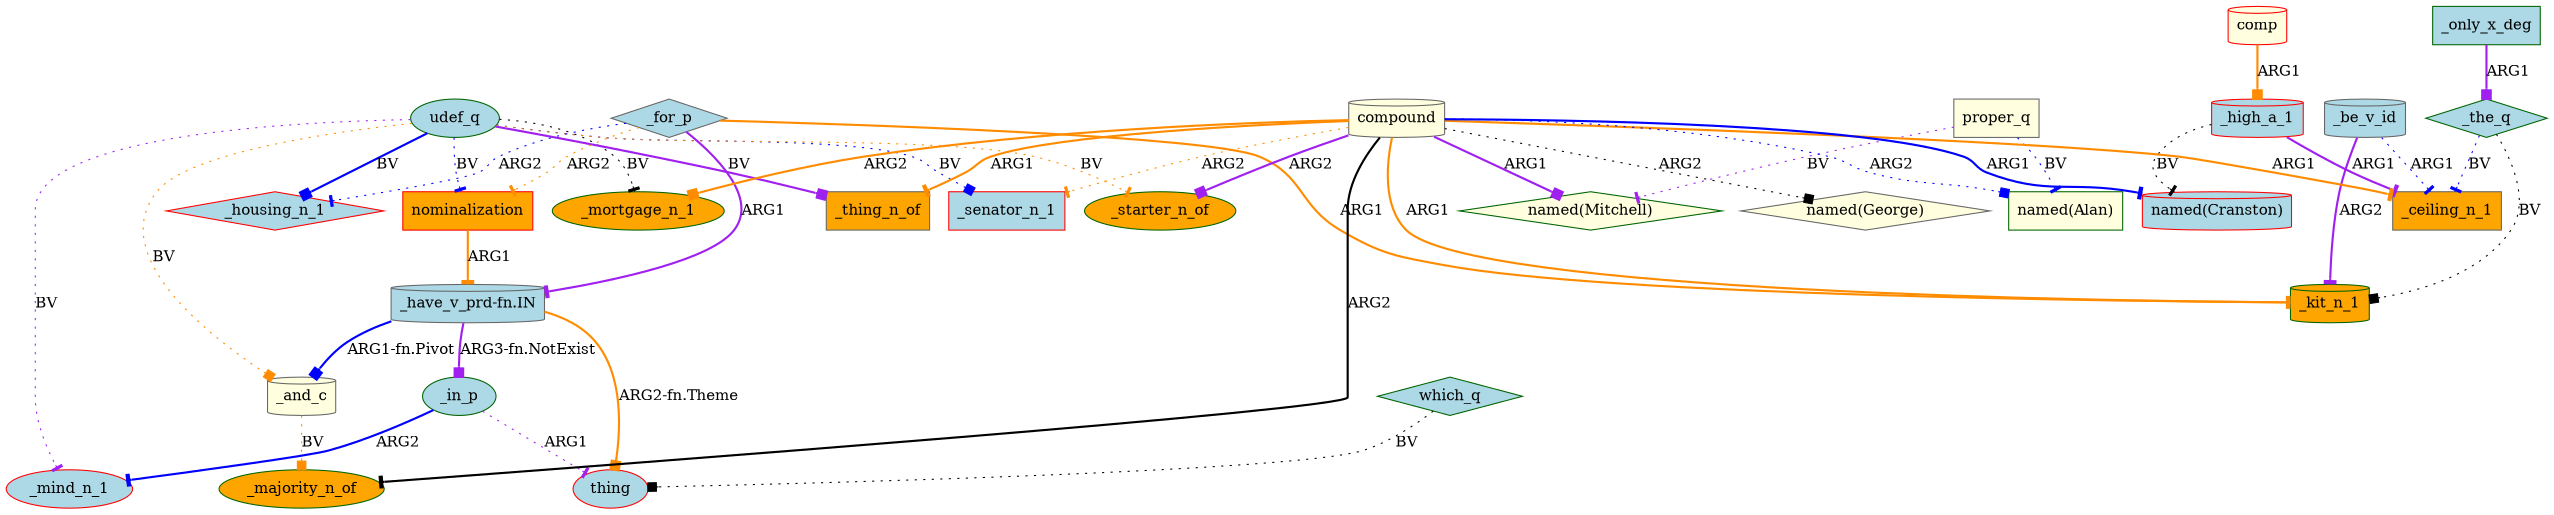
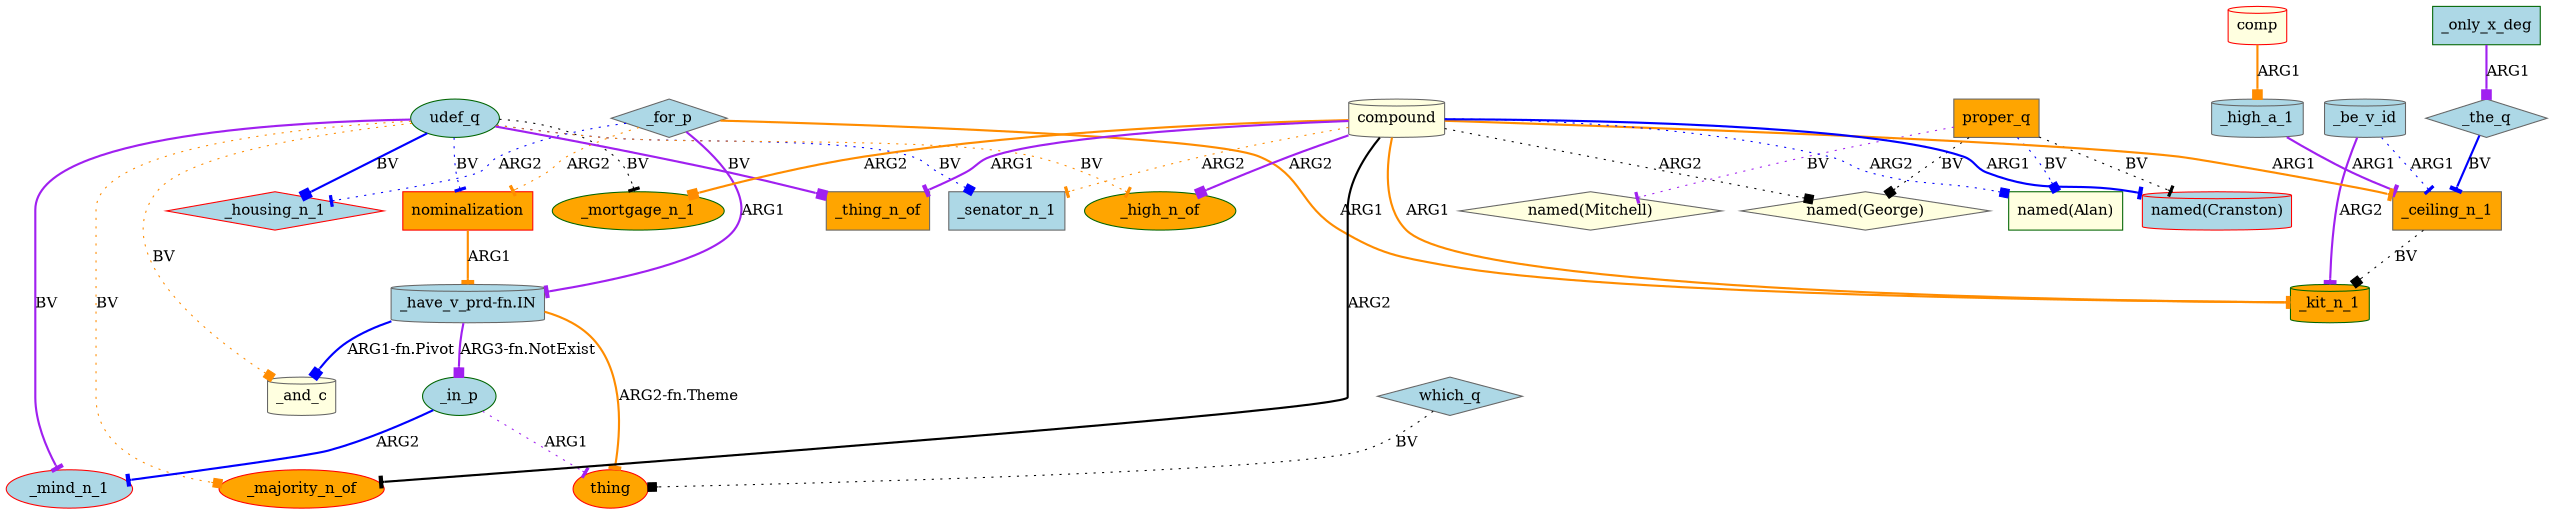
(1996, 118) -> (1996, 118)
(2257, 118) -> (2257, 118)
(2486, 118) -> (2486, 118)
(1059, 143) -> (1059, 143)
(2165, 147) -> (2103, 164)
(2036, 158) -> (2036, 158)
(2468, 161) -> (2468, 161)
(84, 162) -> (84, 162)
none -> (1932, 163)
(1493, 164) -> none
(1007, 211) -> (1007, 211)
(1160, 211) -> (1160, 211)
(1591, 211) -> (1591, 211)
(2495, 248) -> (2393, 254)
(612, 371) -> (612, 371)
(1450, 396) -> (1450, 396)
(302, 437) -> (96, 211)
(302, 489) -> (302, 489)
(611, 489) -> (611, 489)
